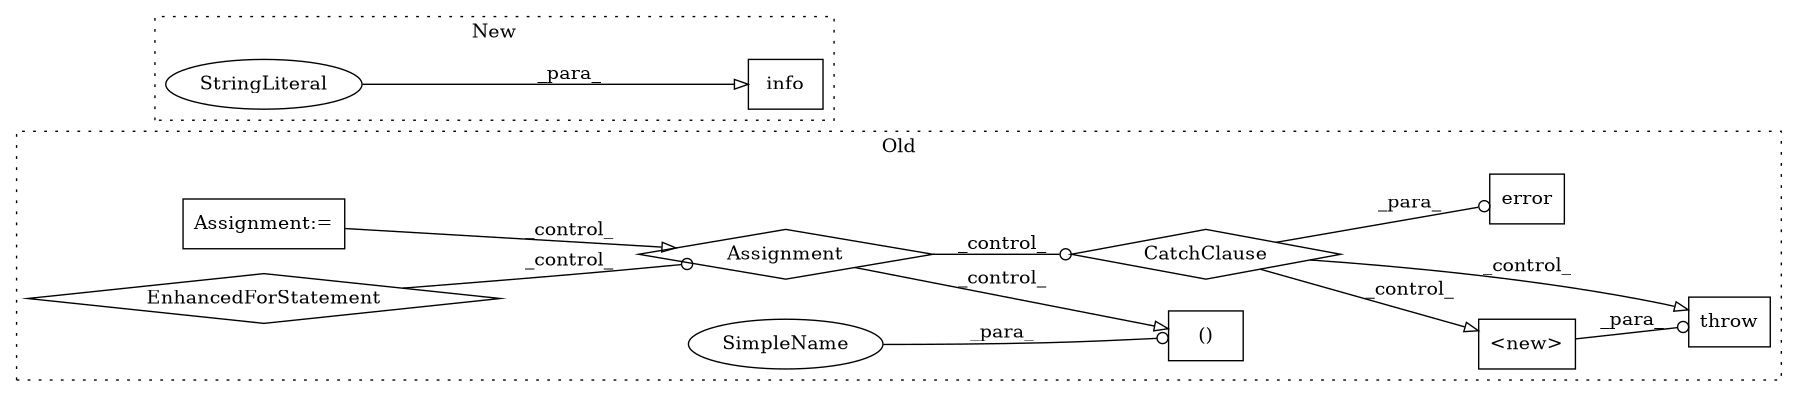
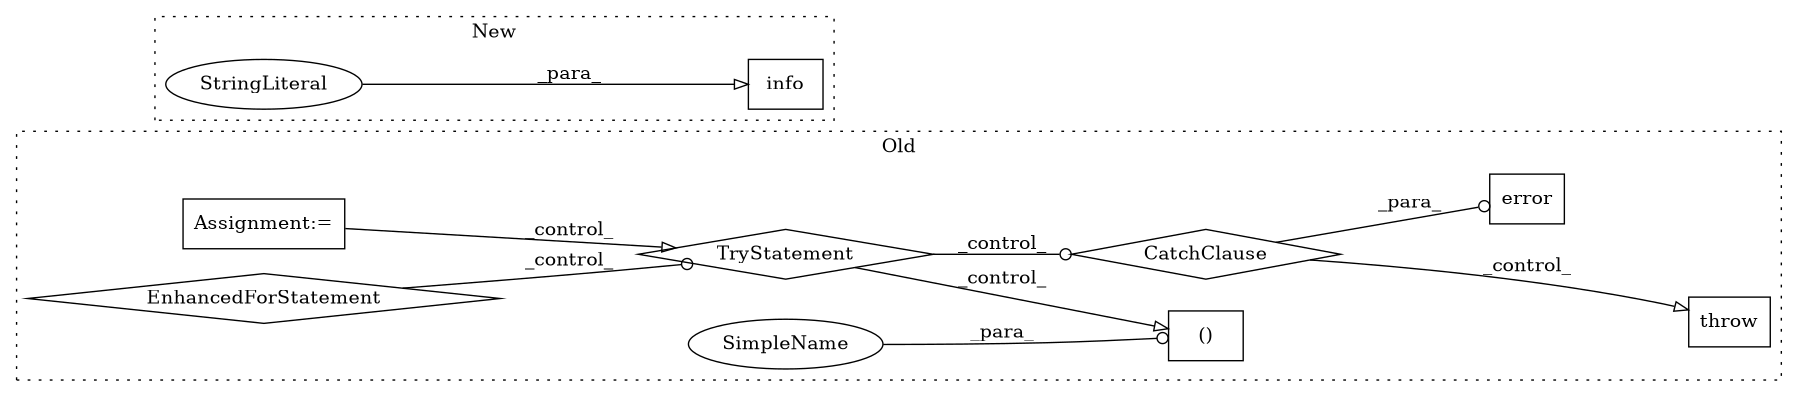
(786, 254) -> (786, 254)
(1527, 344) -> none
